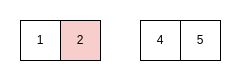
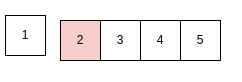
(41, 41) -> (26, 36)
none -> (121, 41)
